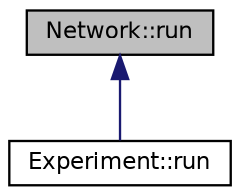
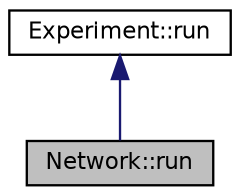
(120, 110) -> (120, 110)
